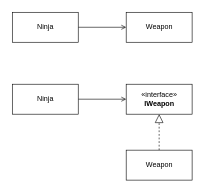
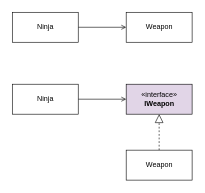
(159, 99) -> (159, 99)
